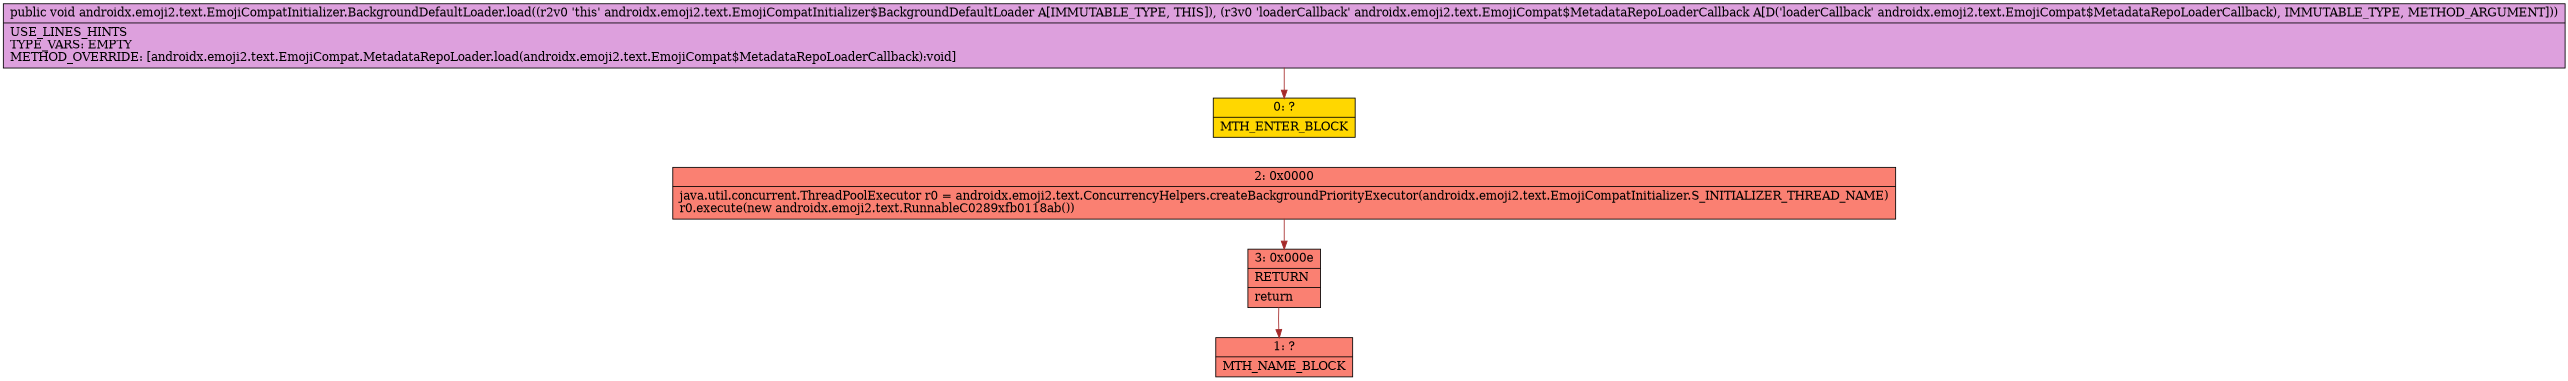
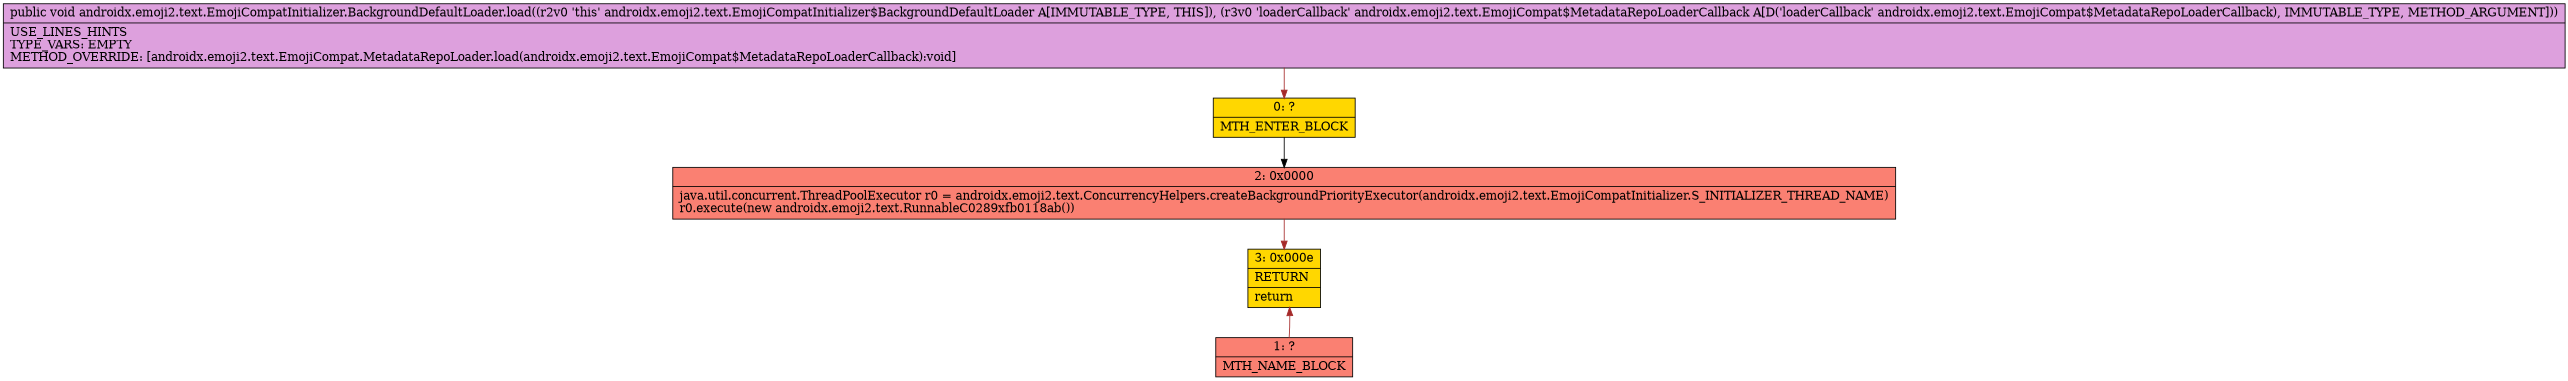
none -> (1284, 148)
(1284, 278) -> (1284, 278)
(1279, 318) -> (1290, 327)
